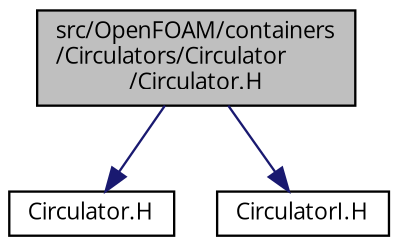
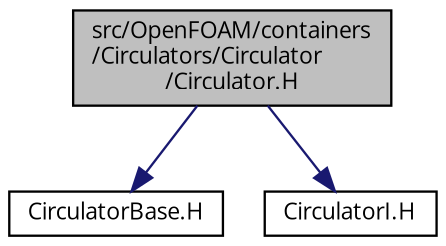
(92, 214) -> (116, 214)
